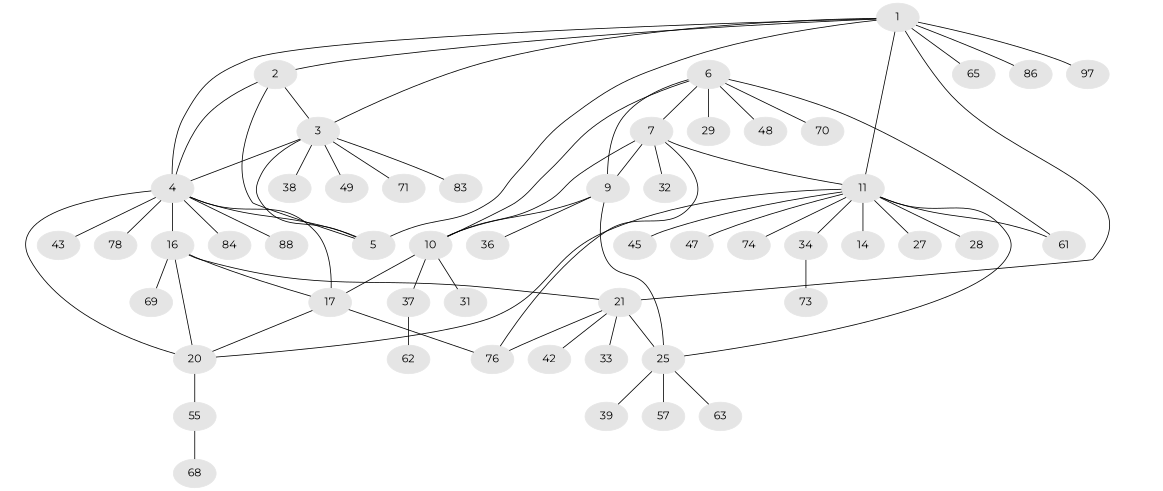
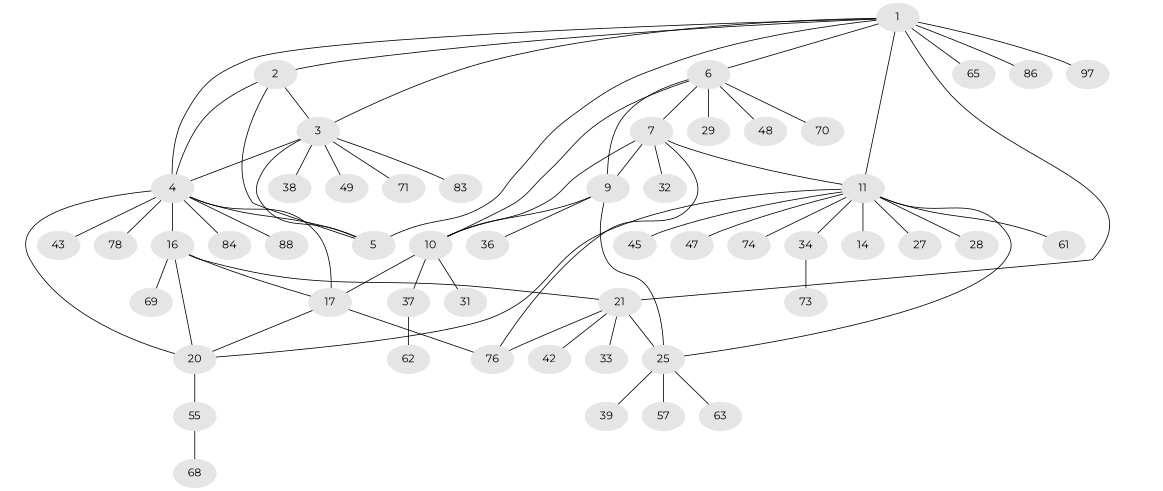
(897, 140) -> (803, 46)
